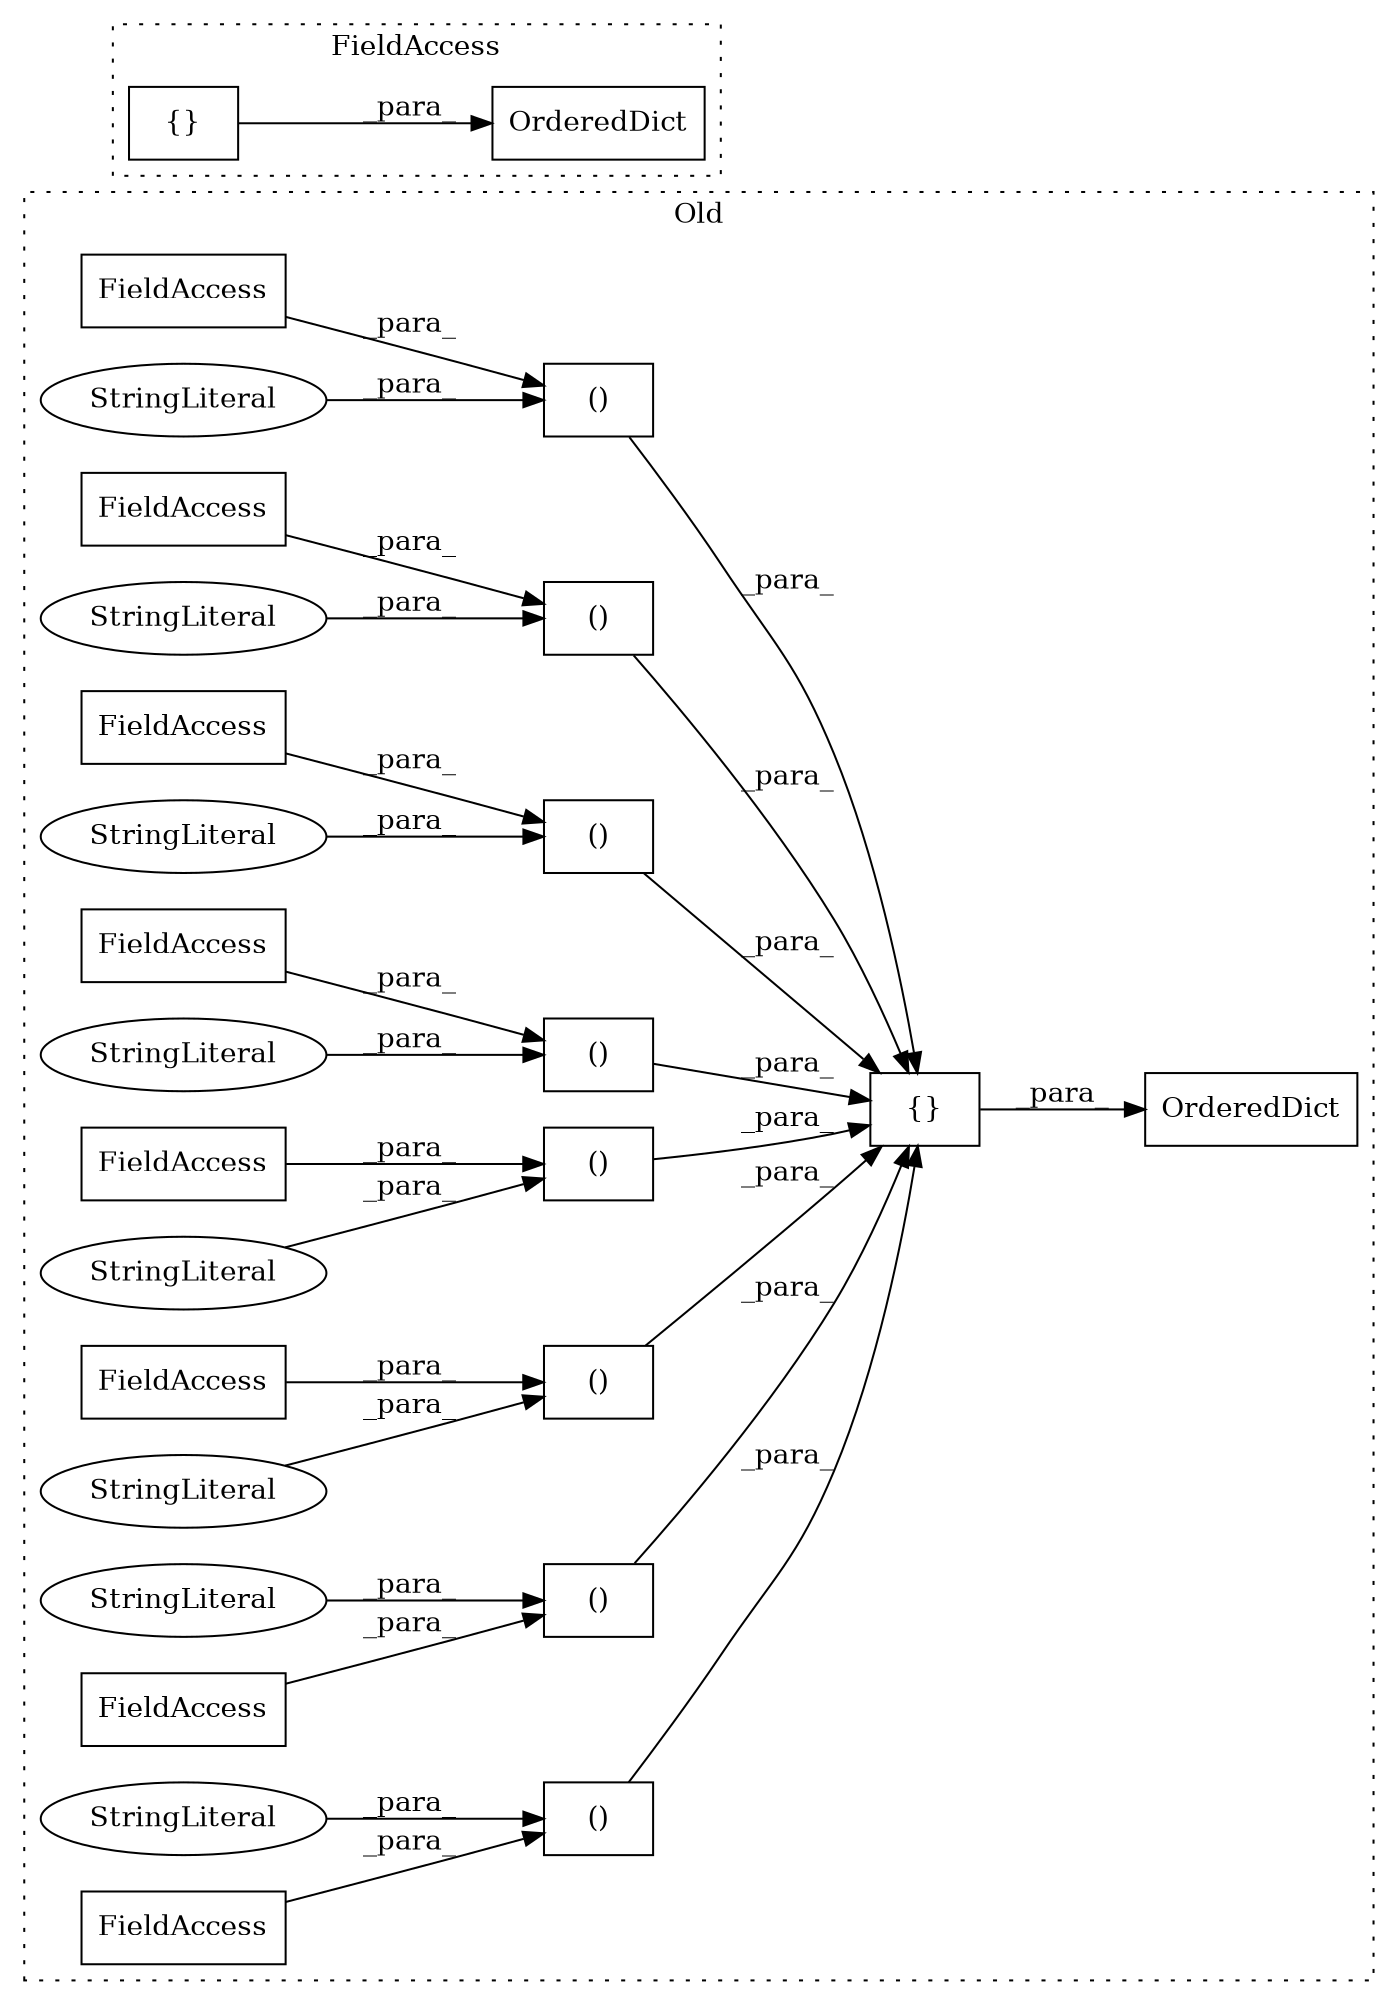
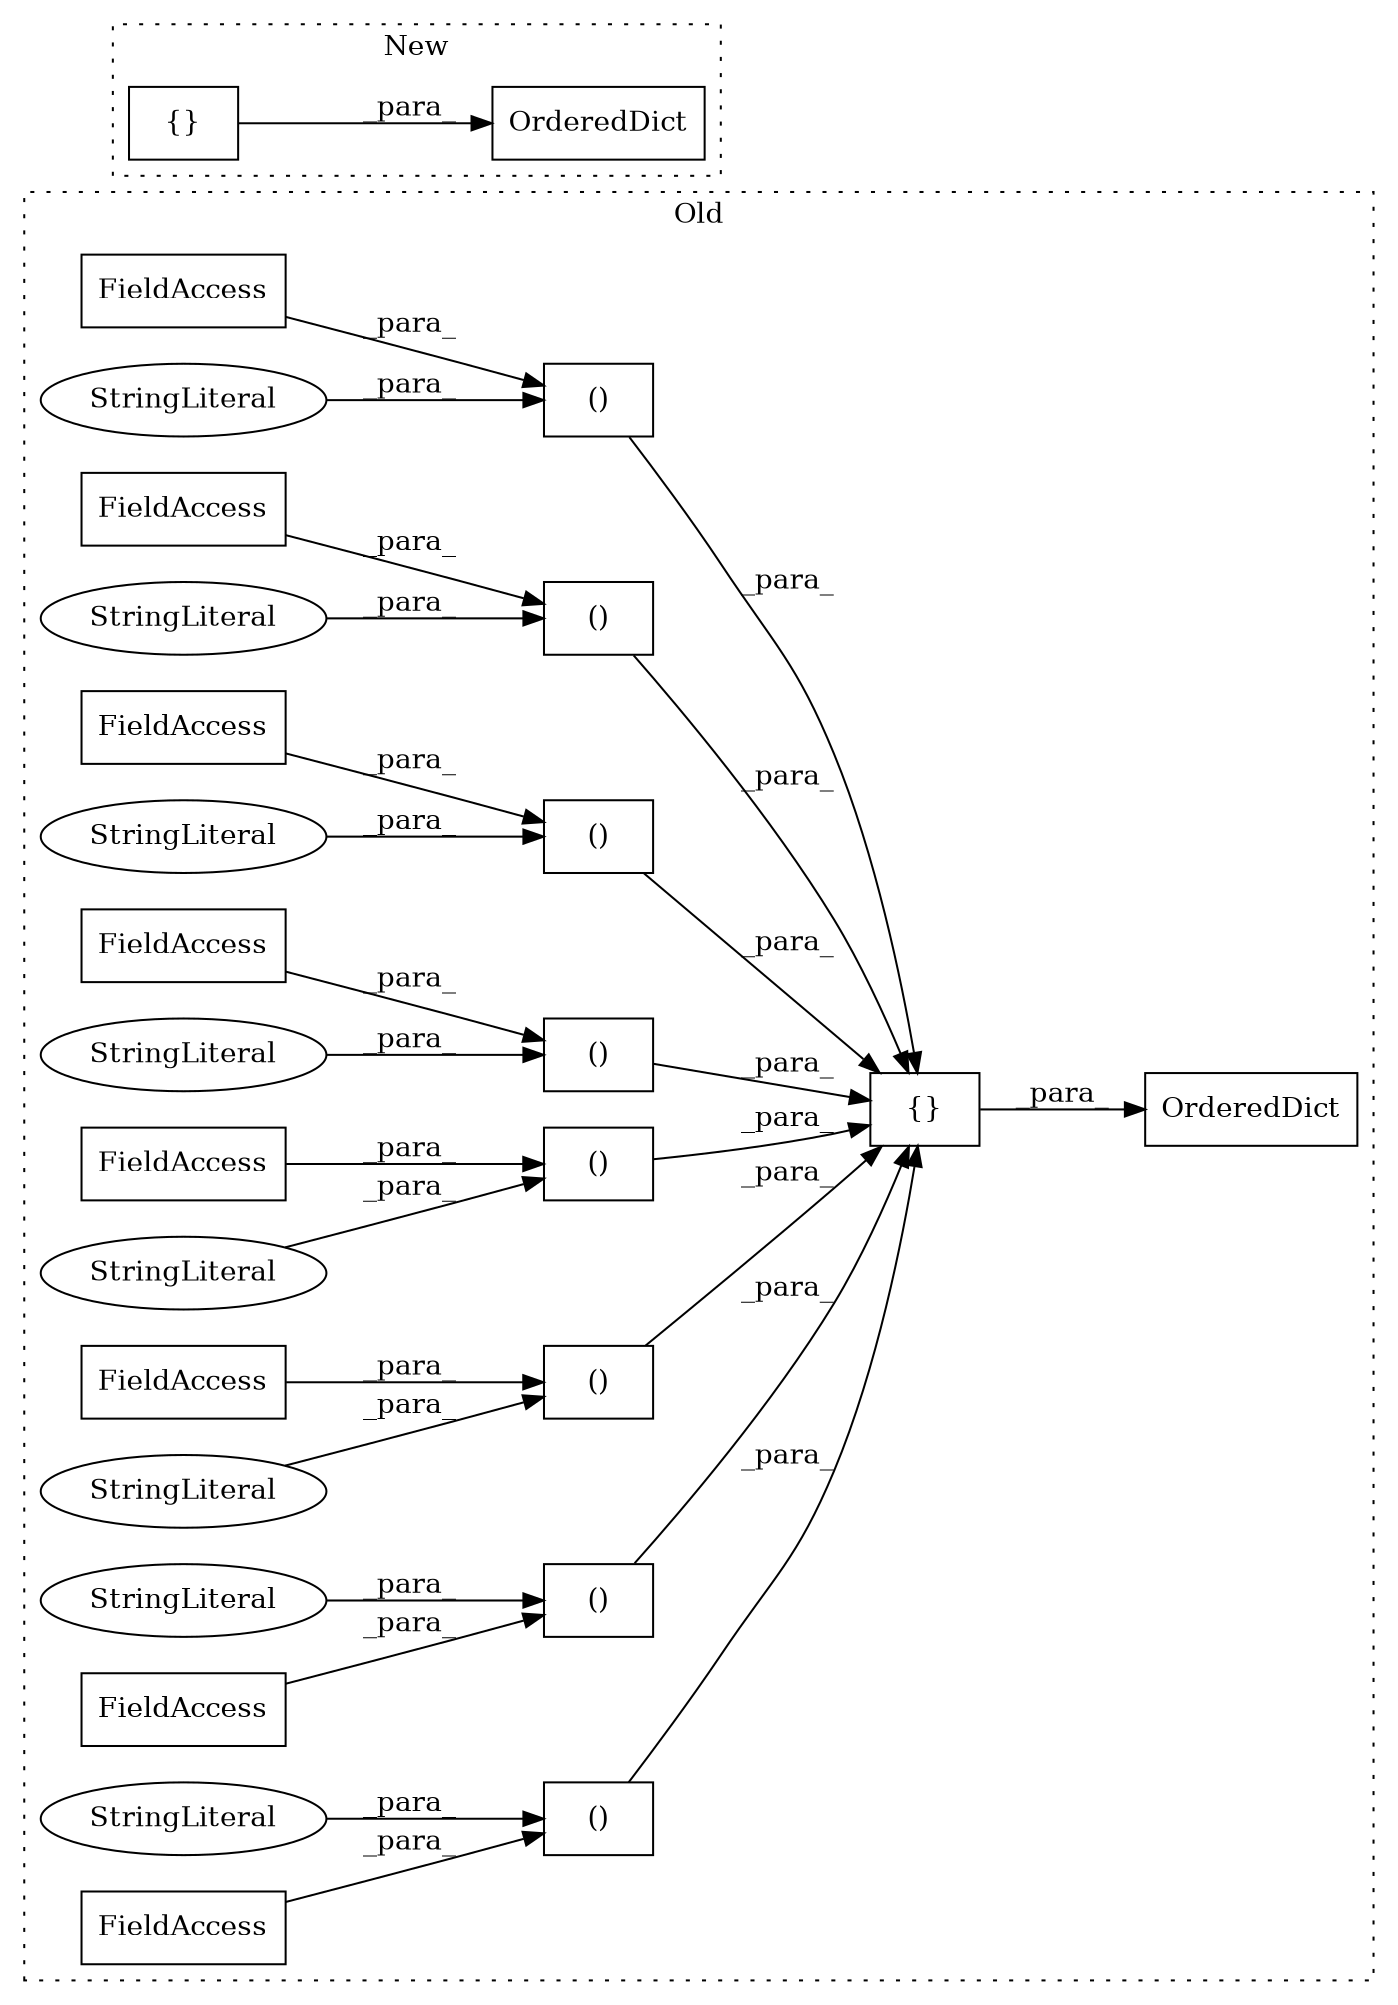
(417, 47) -> (417, 47)
